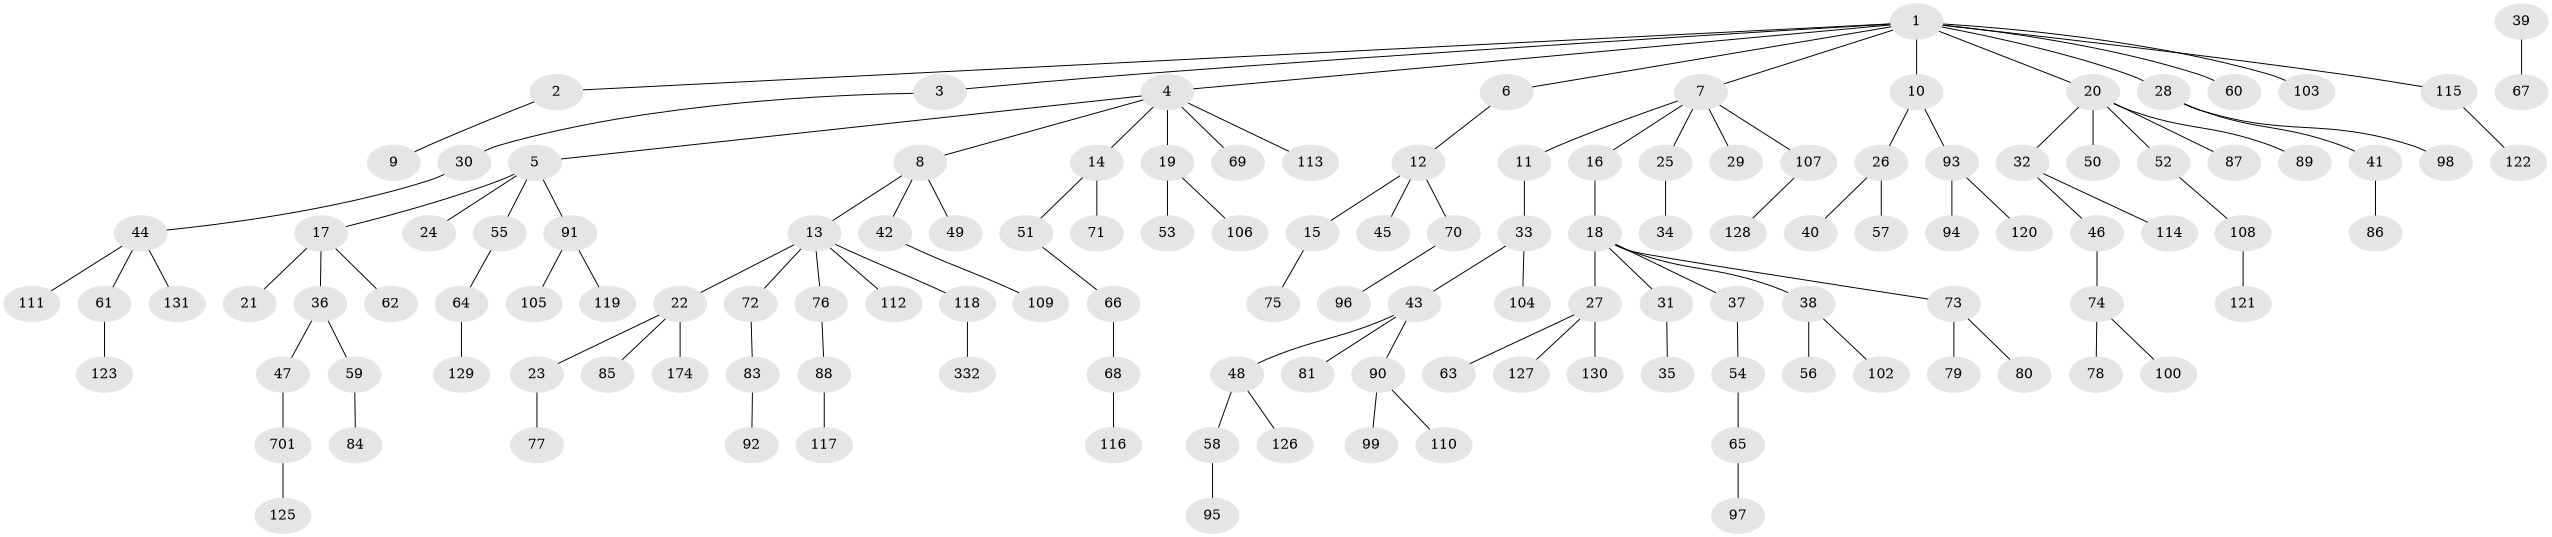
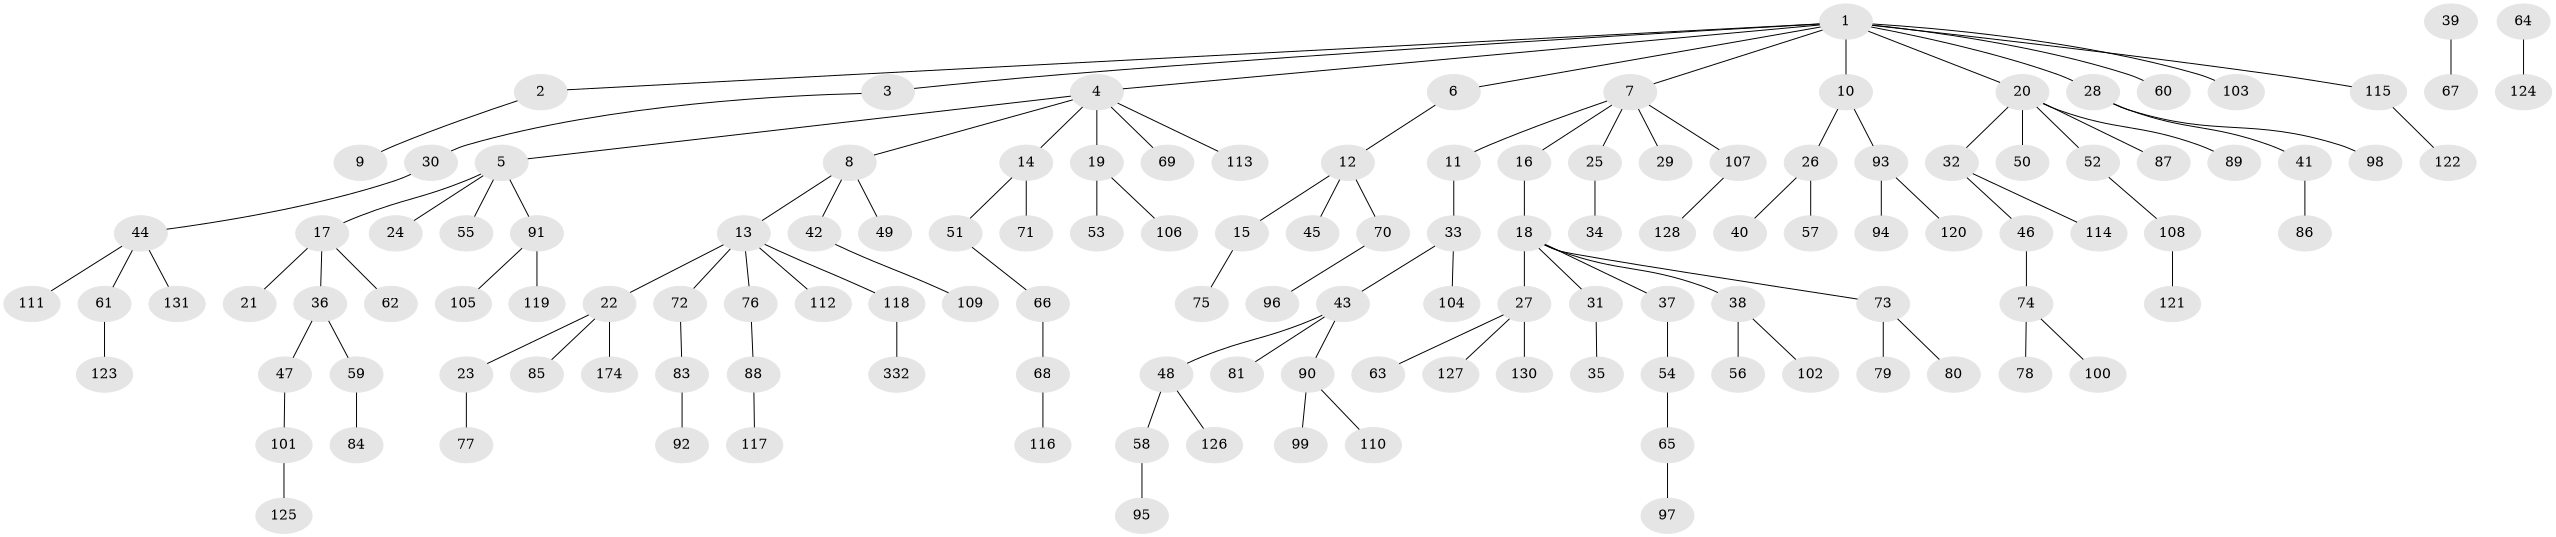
(481, 269) -> none
(461, 375) -> (2524, 92)
(283, 445) -> (284, 445)
